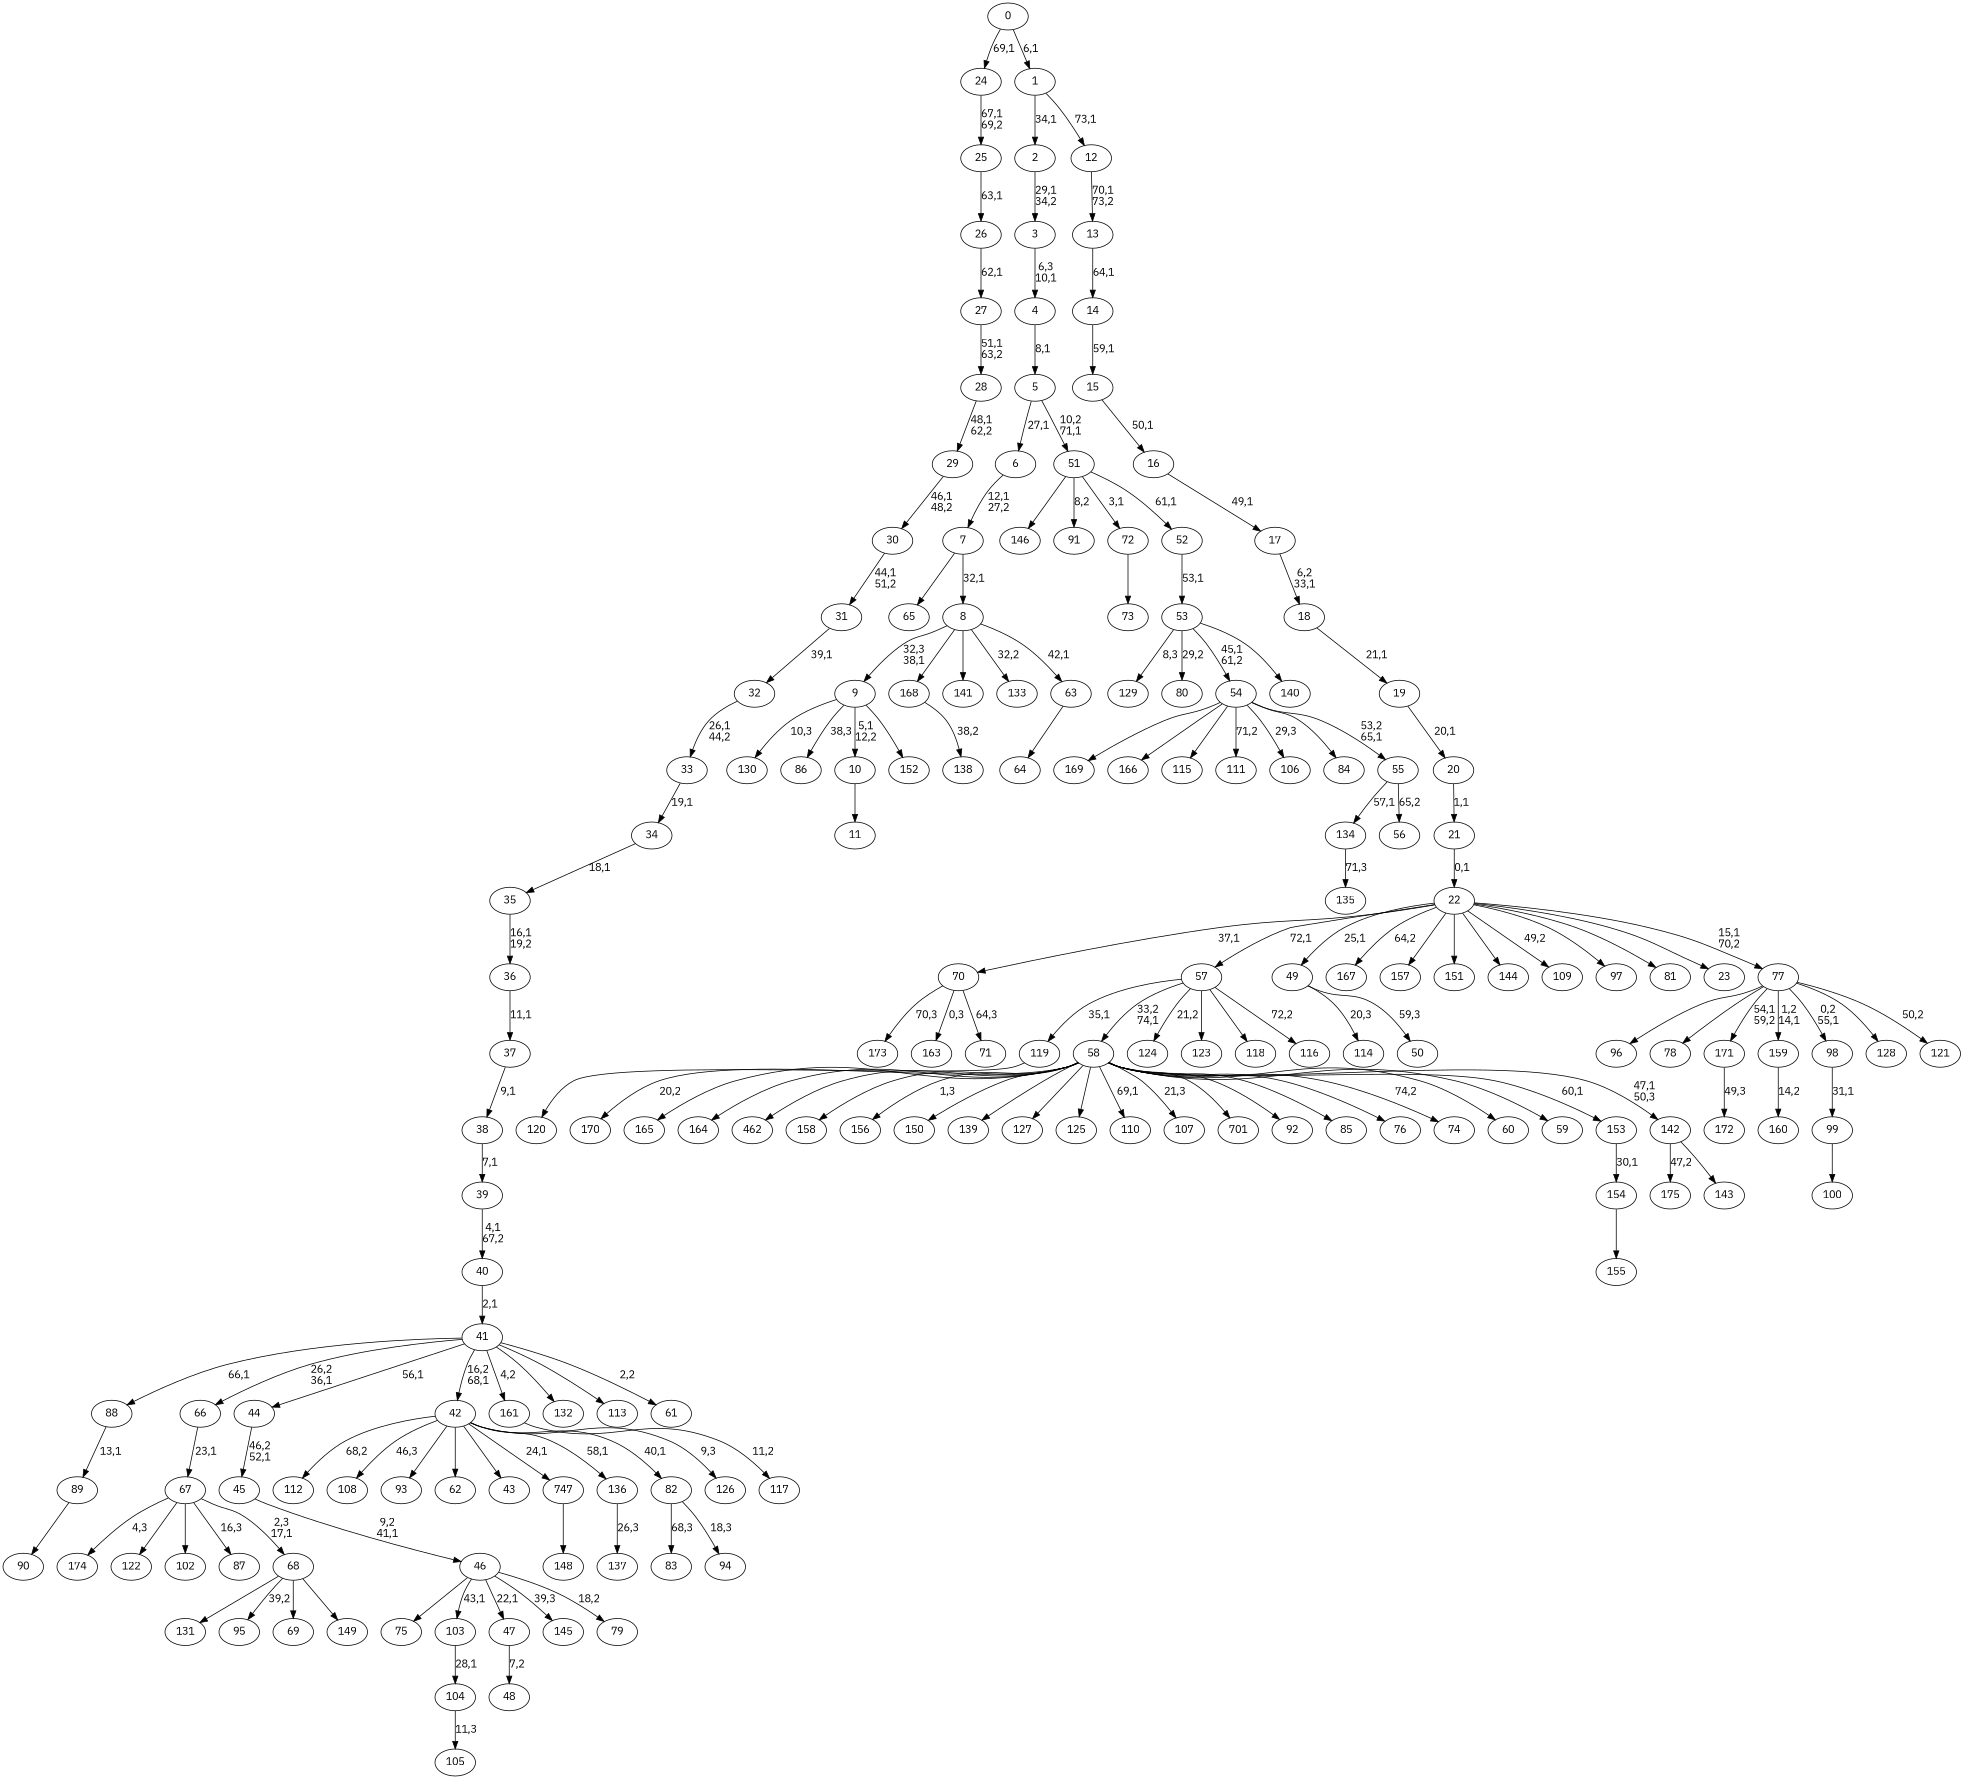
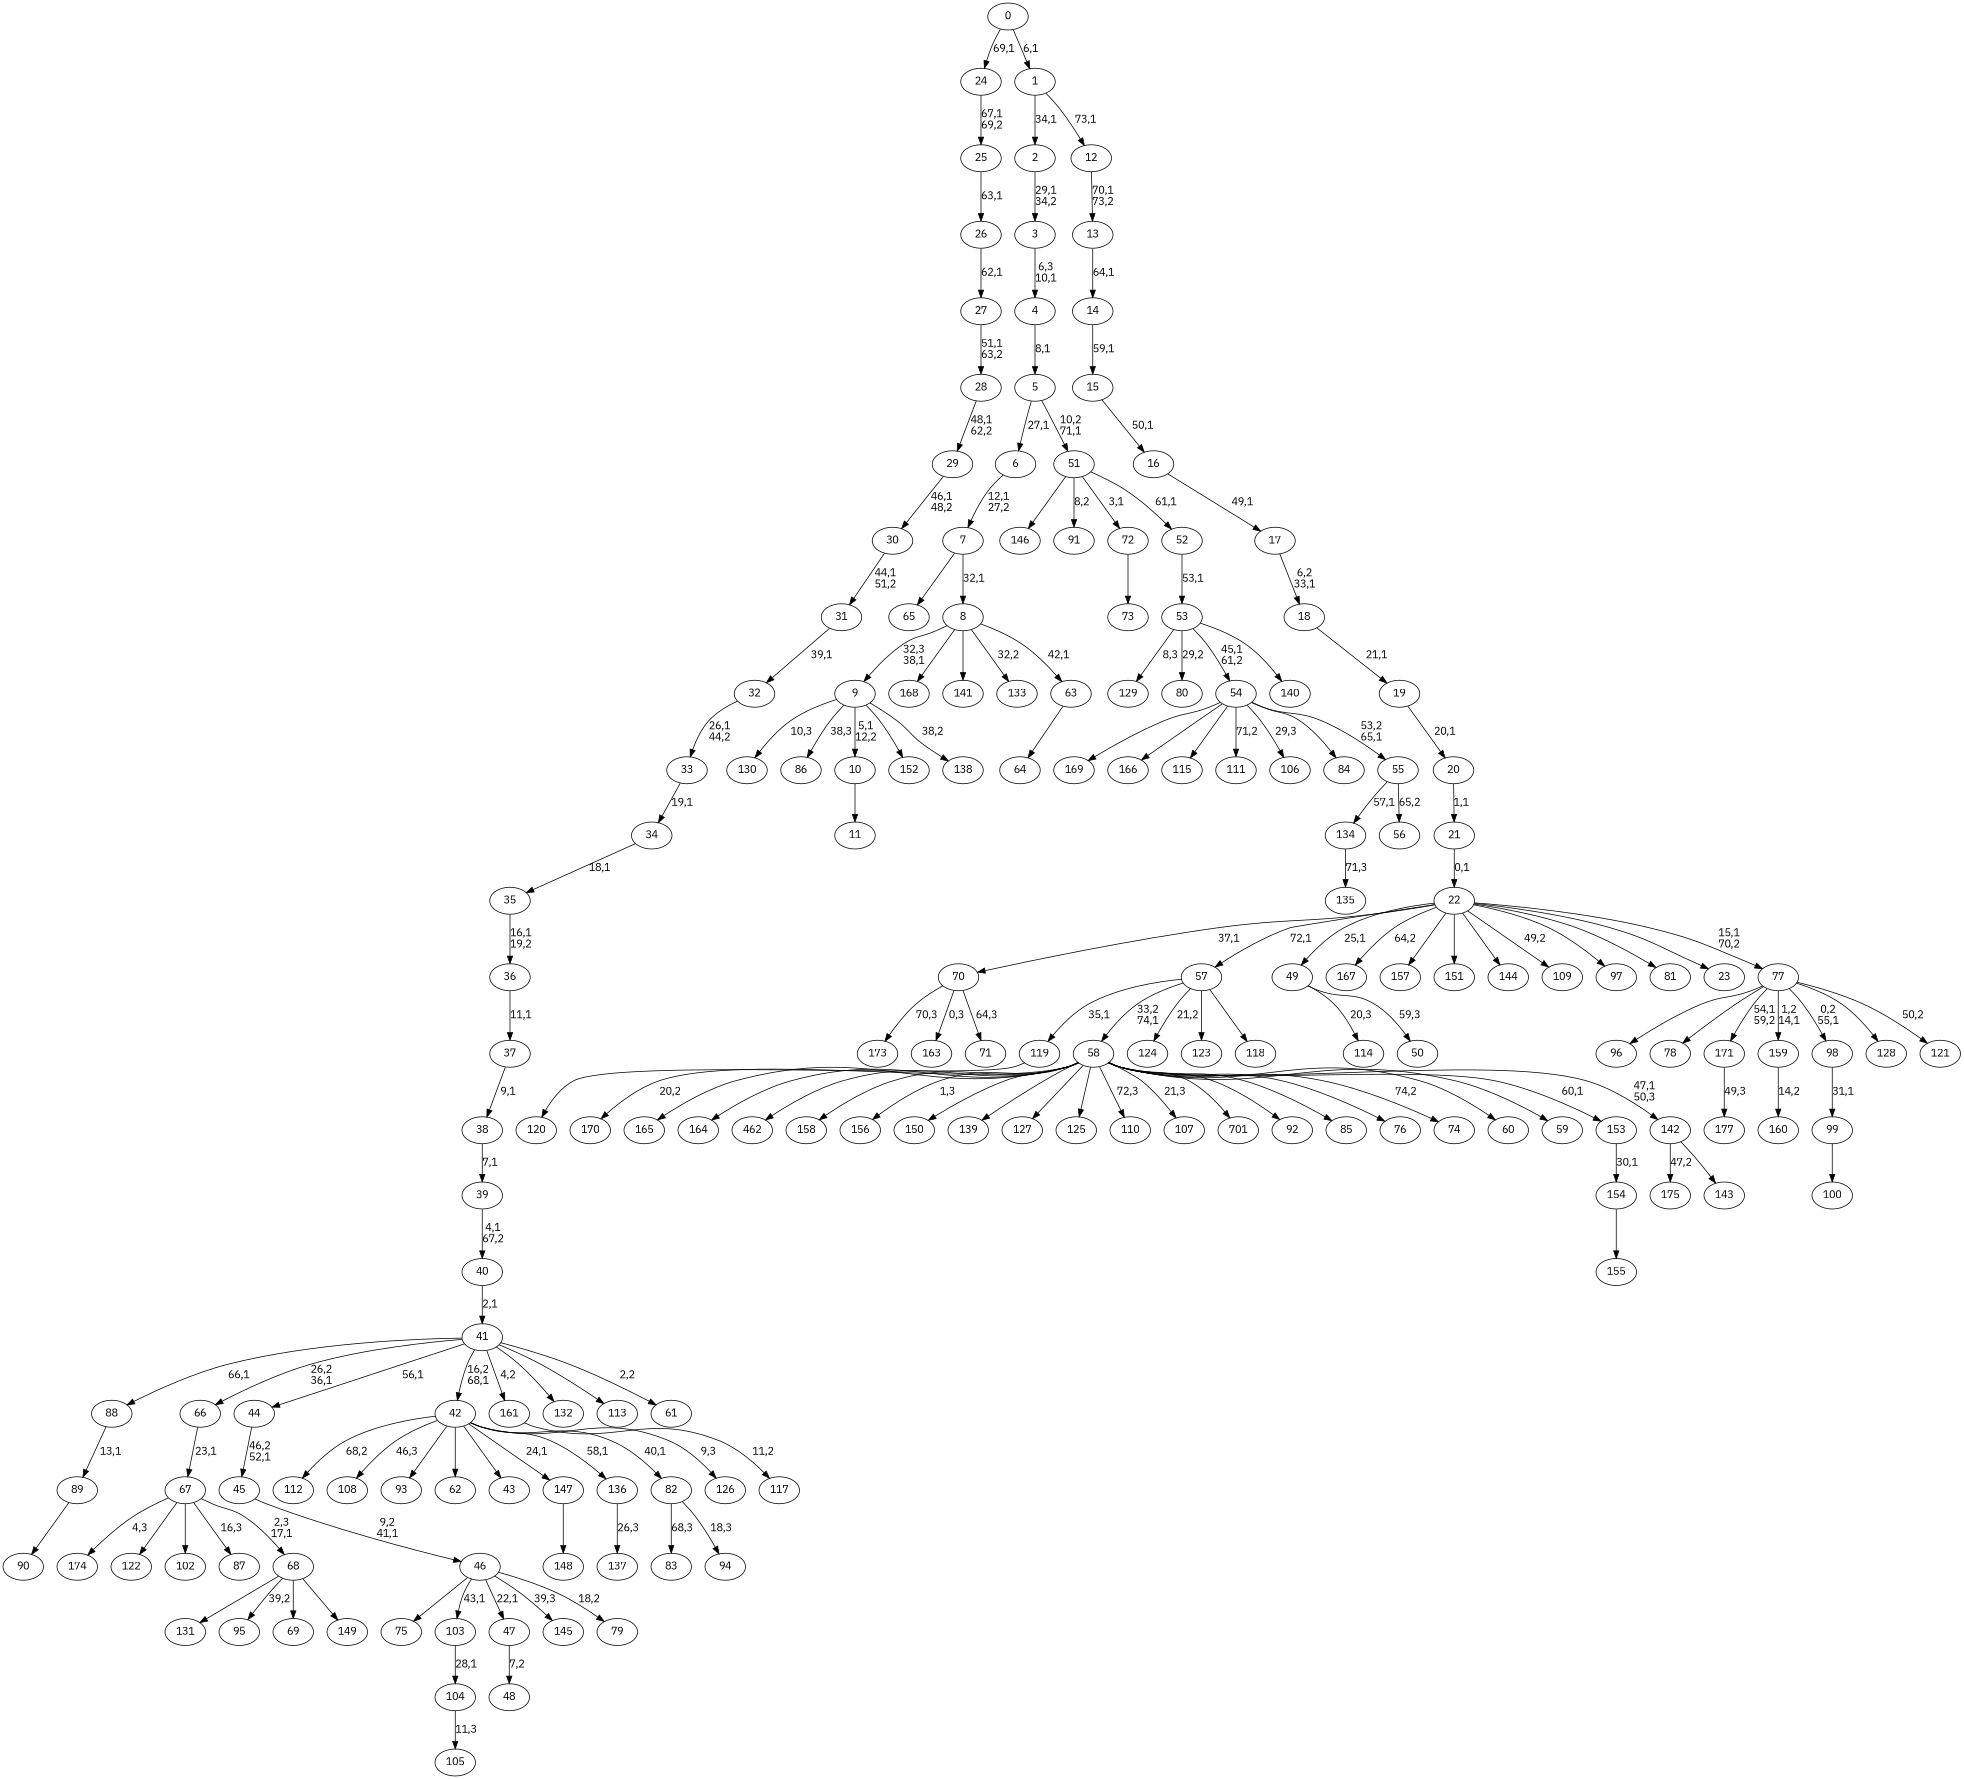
(947, 722) -> (907, 729)
(1310, 1054) -> none
(1128, 1092) -> (1128, 1092)
(1724, 1130) -> (1724, 1130)
(563, 1490) -> (563, 1490)
